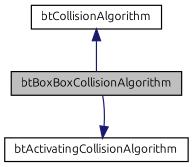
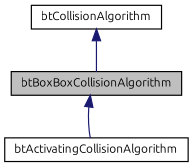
(104, 111) -> (89, 123)
